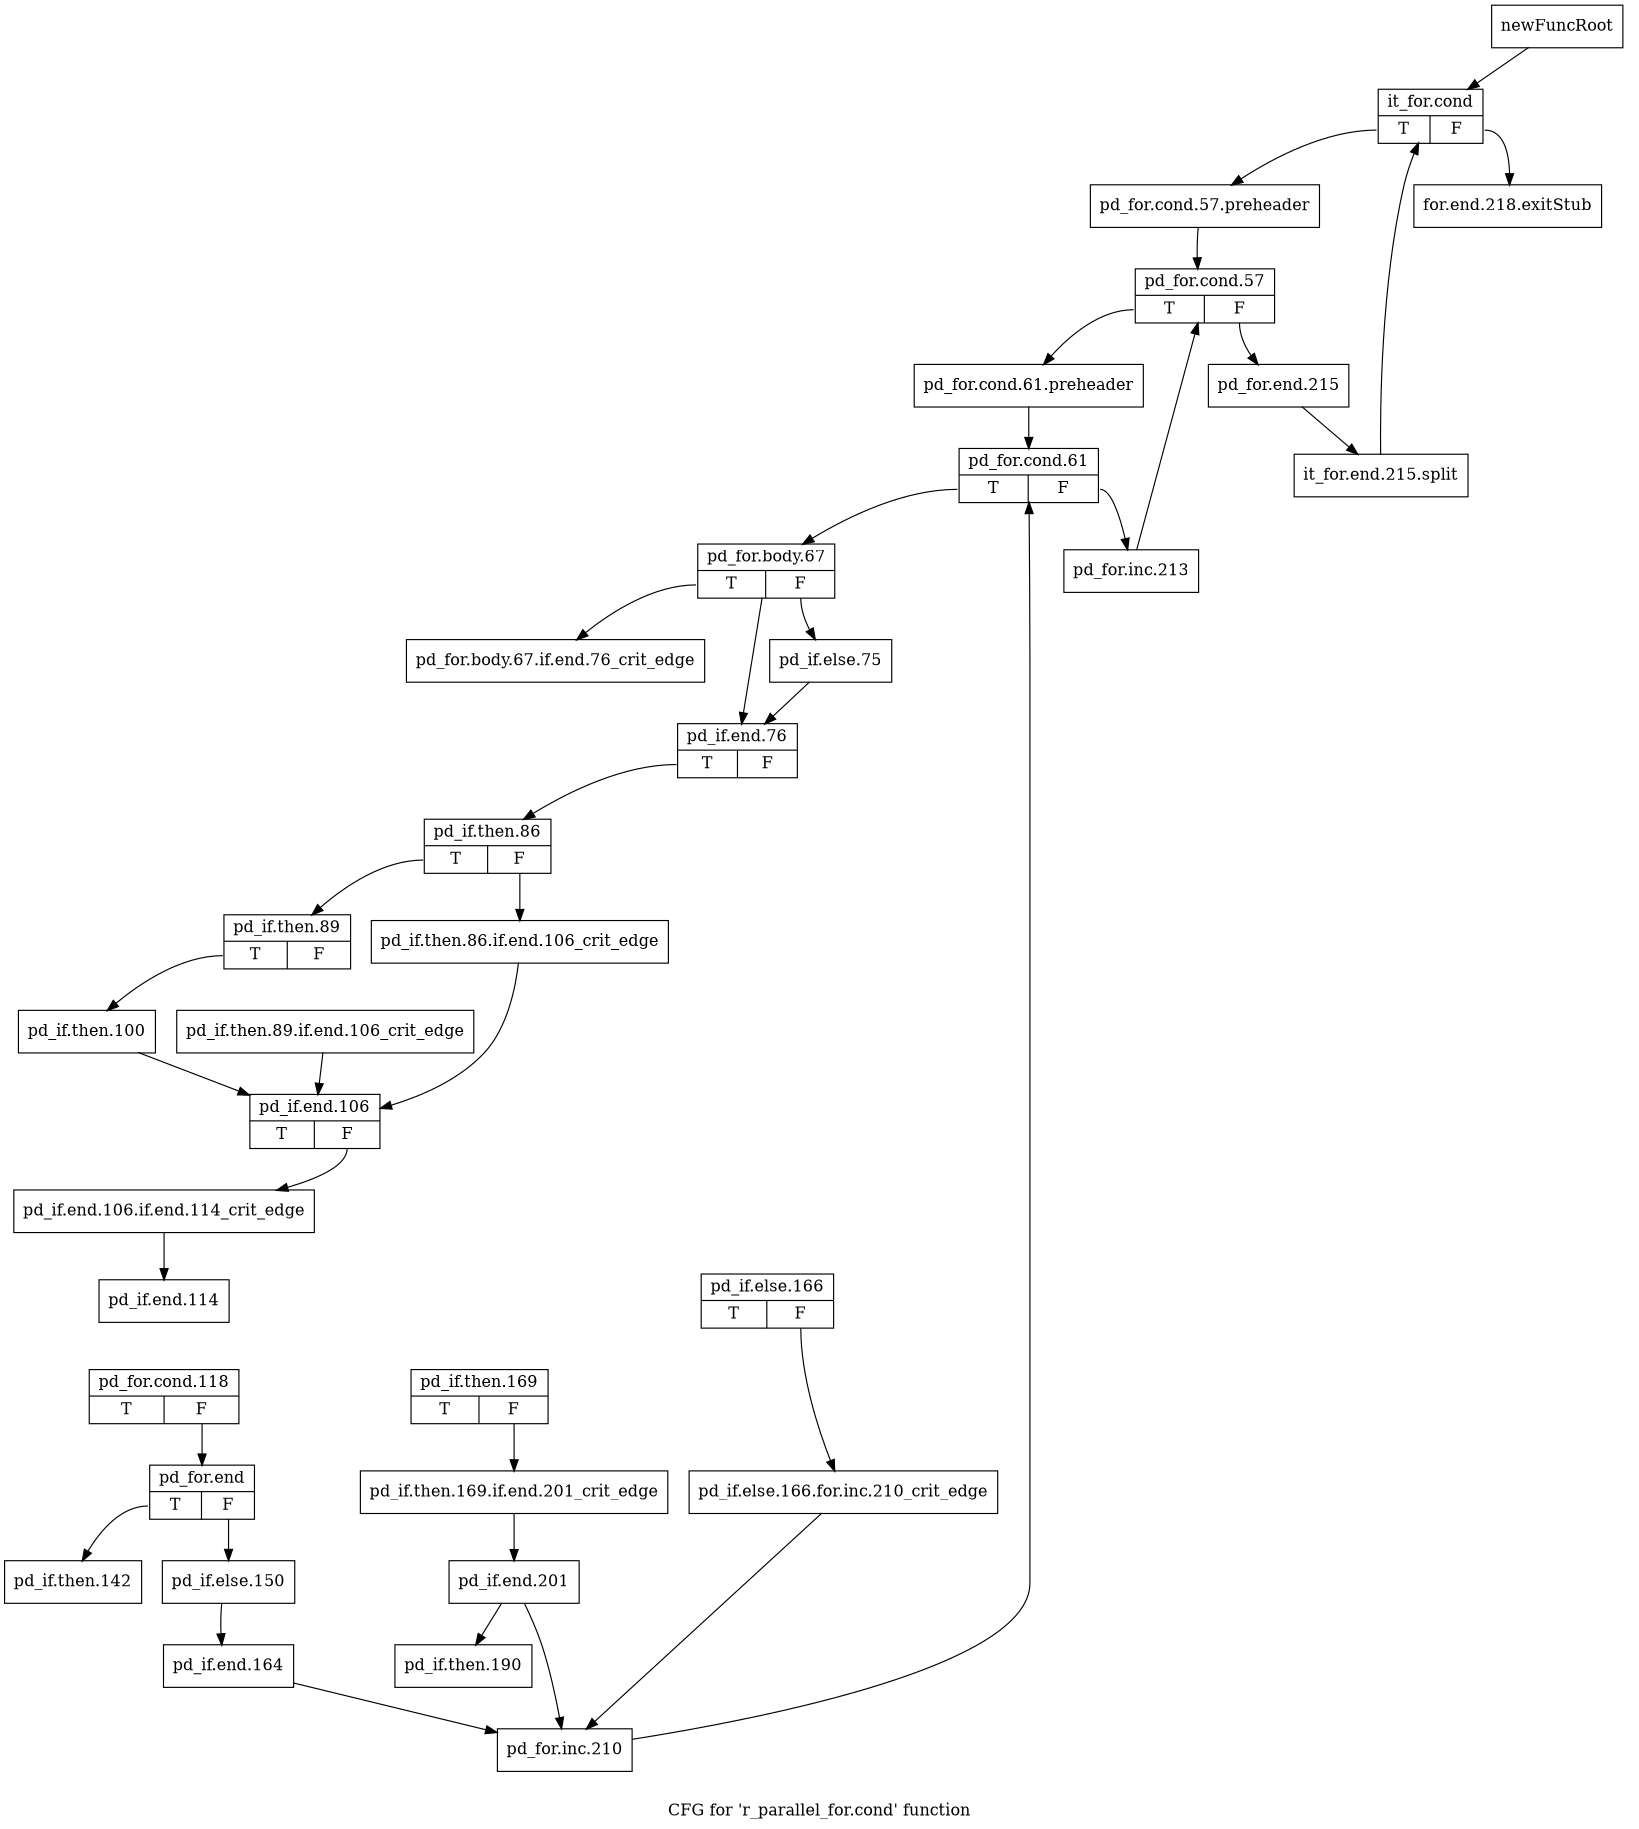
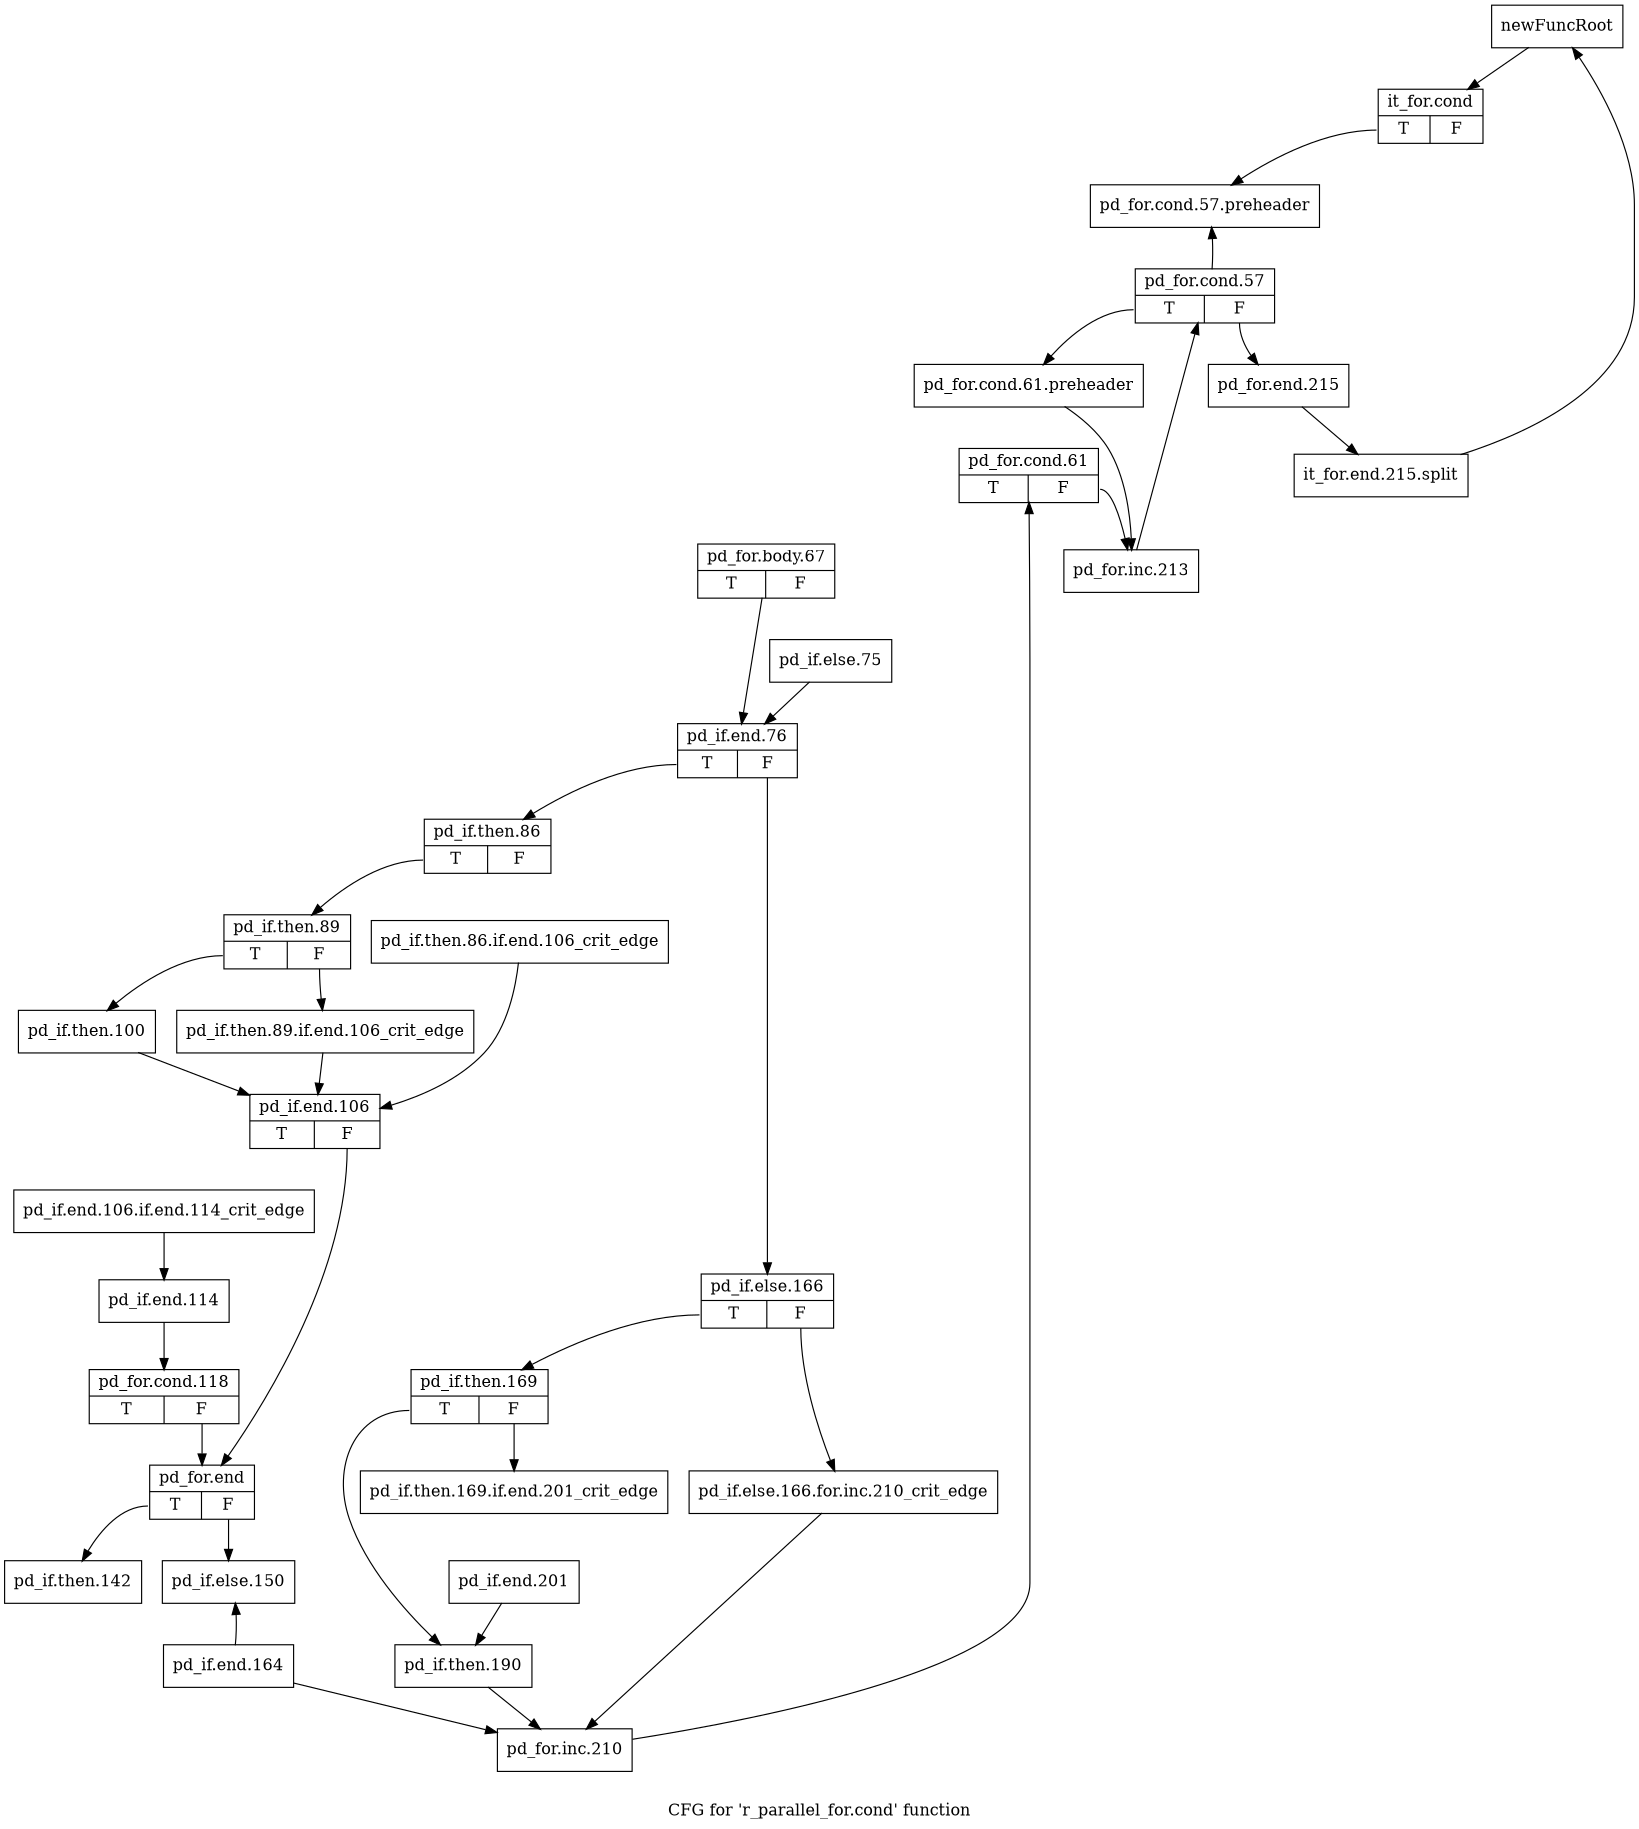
(1508, 206) -> none
(1197, 242) -> (1213, 254)
(1386, 303) -> (1634, 296)
(1029, 422) -> (1116, 463)
(882, 504) -> none
(803, 614) -> none
(556, 661) -> none
(520, 891) -> none
none -> (320, 984)
none -> (767, 1020)
(323, 1174) -> (309, 1310)
none -> (613, 1330)
none -> (164, 1340)
none -> (349, 1518)
(514, 1531) -> none
(221, 1618) -> (236, 1630)
(546, 1659) -> (510, 1705)
